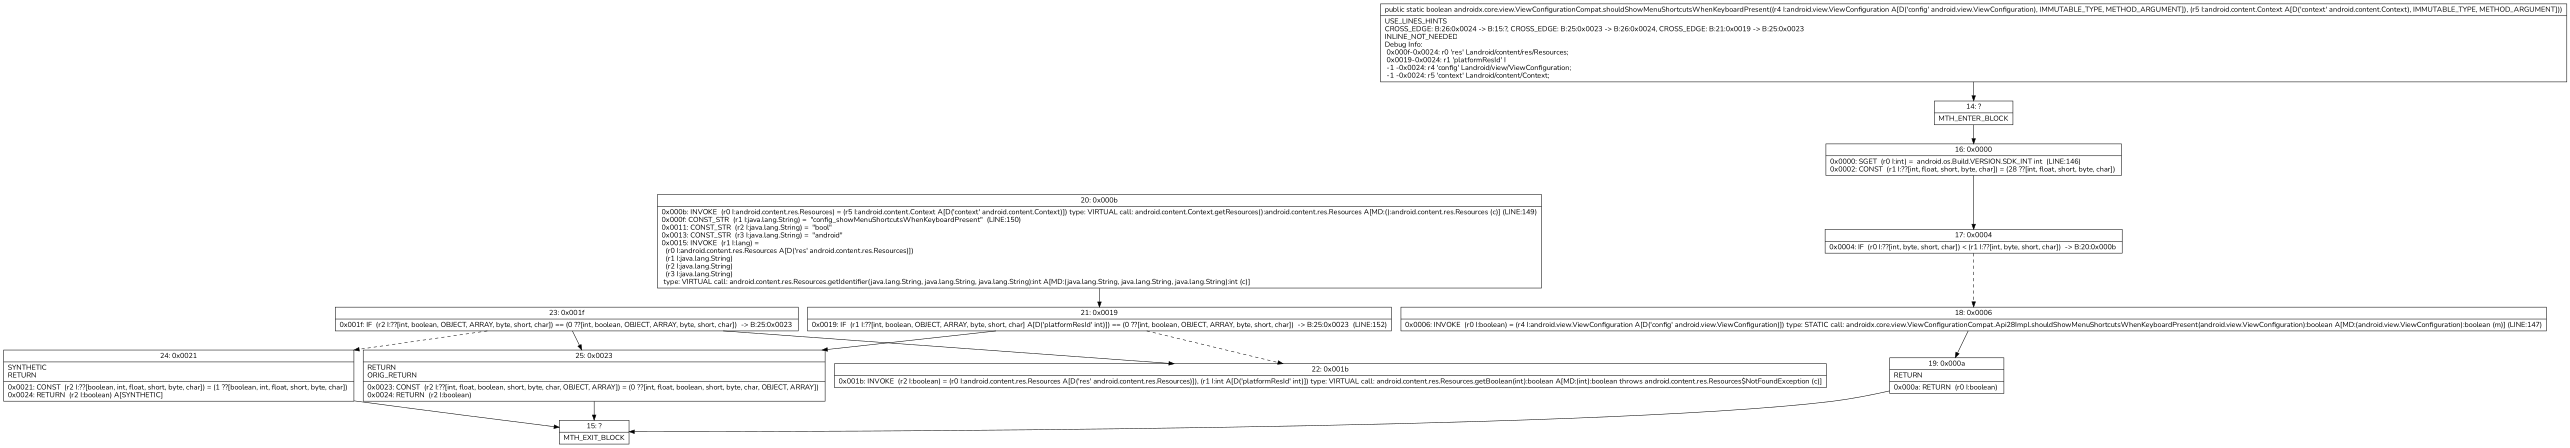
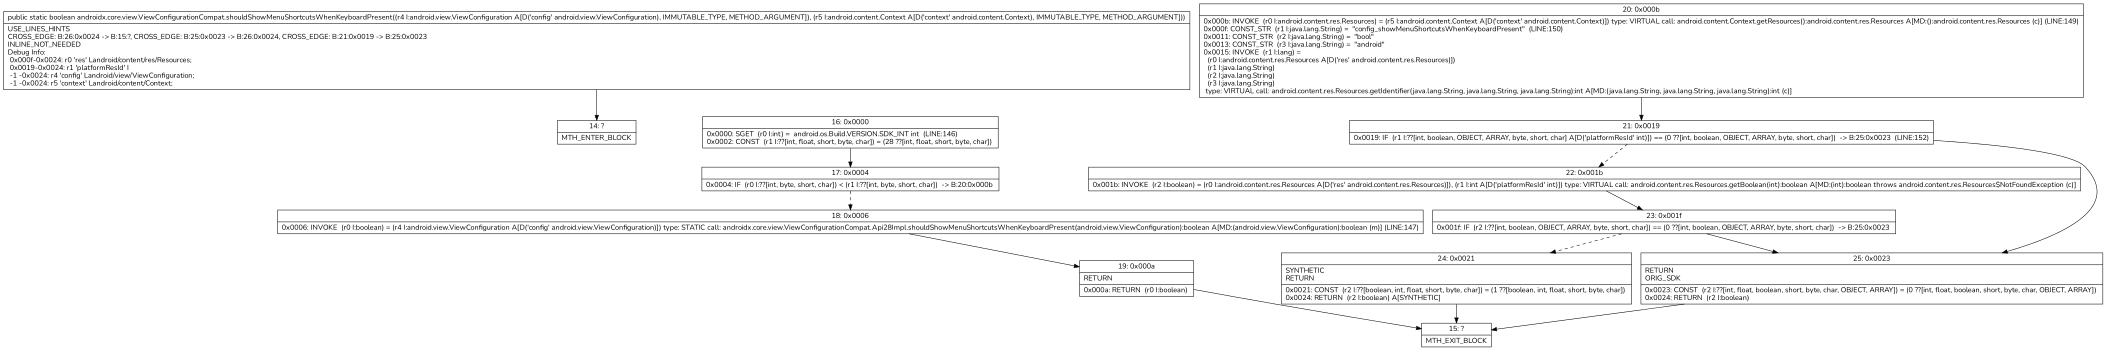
(1974, 132) -> none
(946, 347) -> (1622, 199)
(392, 375) -> (1663, 278)
